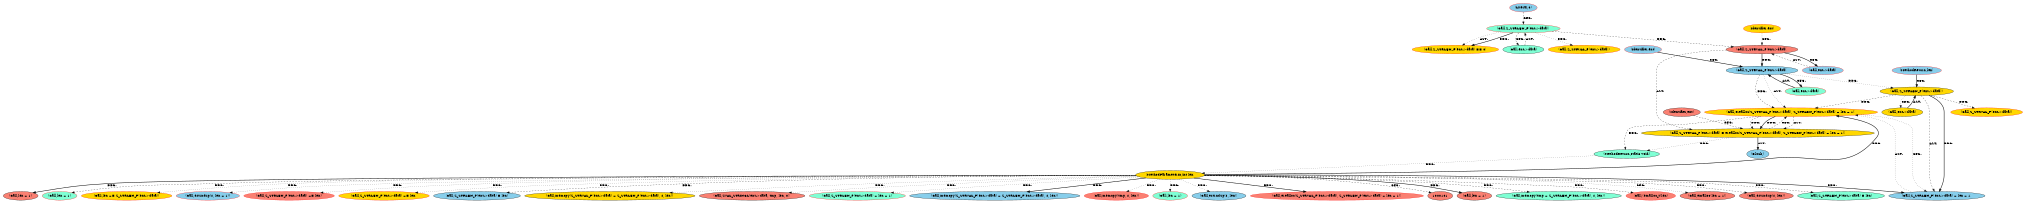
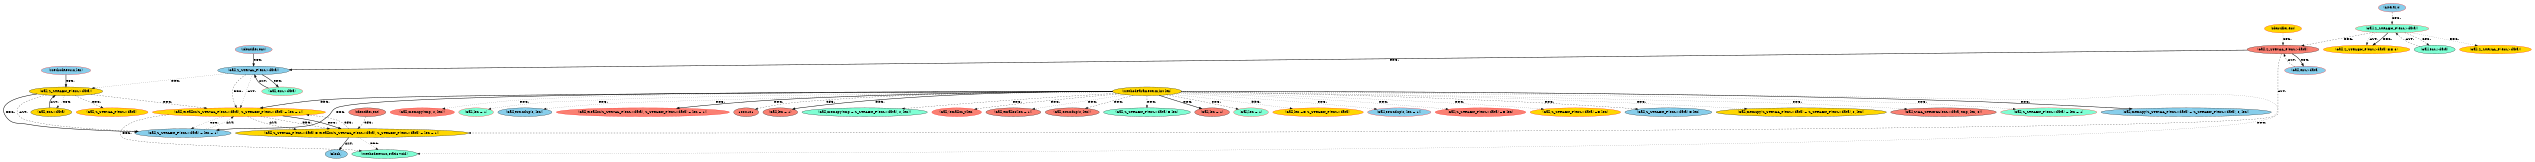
(1400, 164) -> (1901, 139)
(1641, 185) -> (1093, 102)
